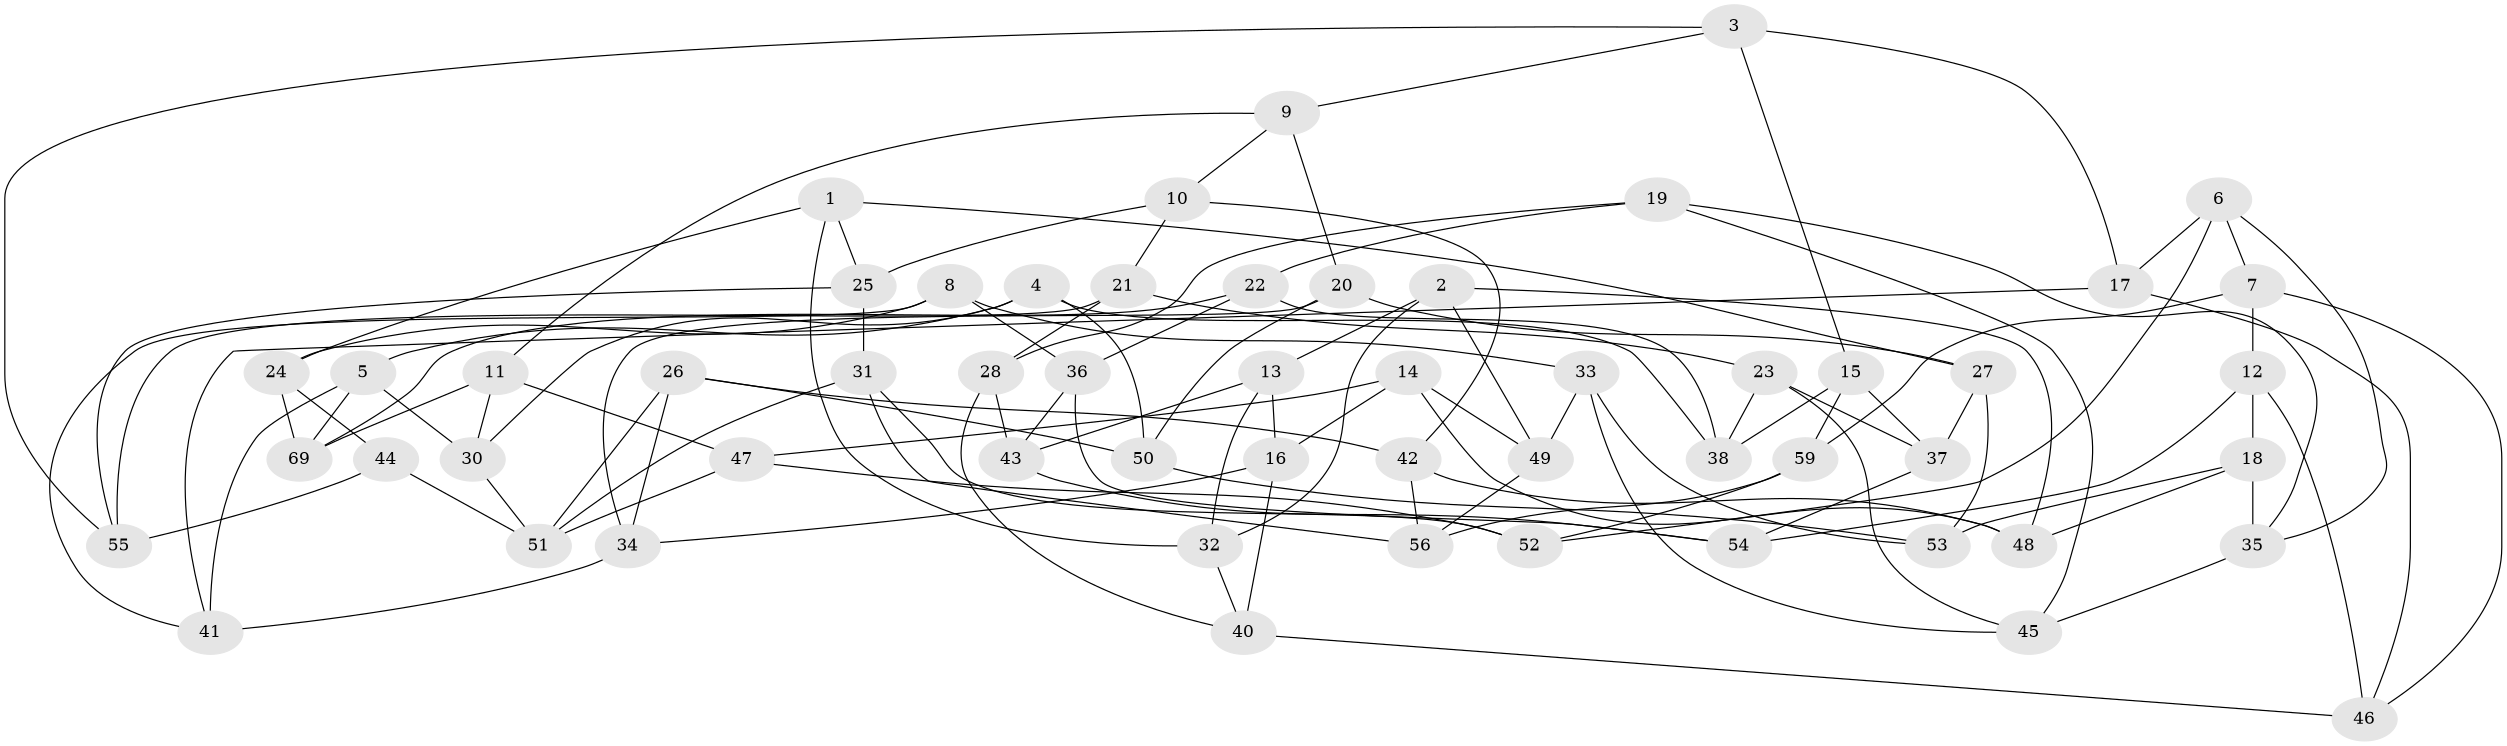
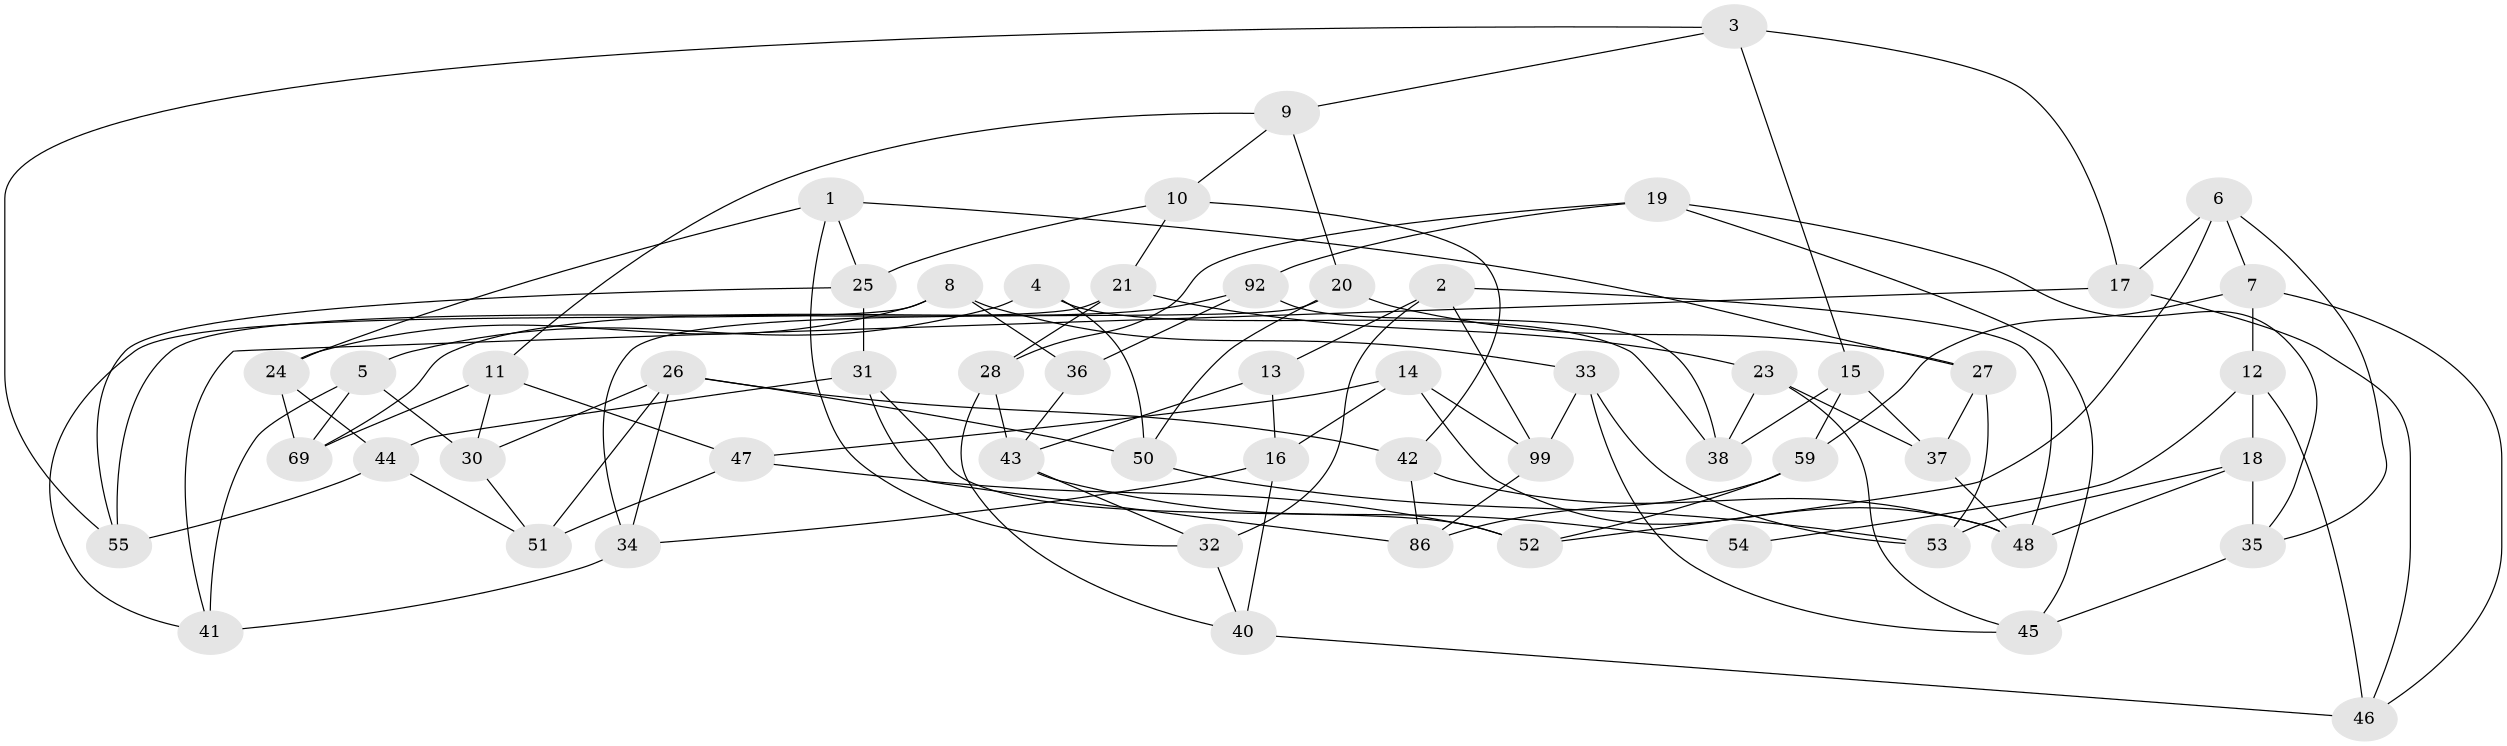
(1256, 286) -> (1256, 286)
(596, 349) -> (547, 427)
(683, 446) -> (621, 408)
(1227, 455) -> (1147, 518)
(1541, 459) -> (1541, 459)
(1860, 494) -> (1981, 503)
(1356, 515) -> none
(1420, 546) -> (1420, 546)
